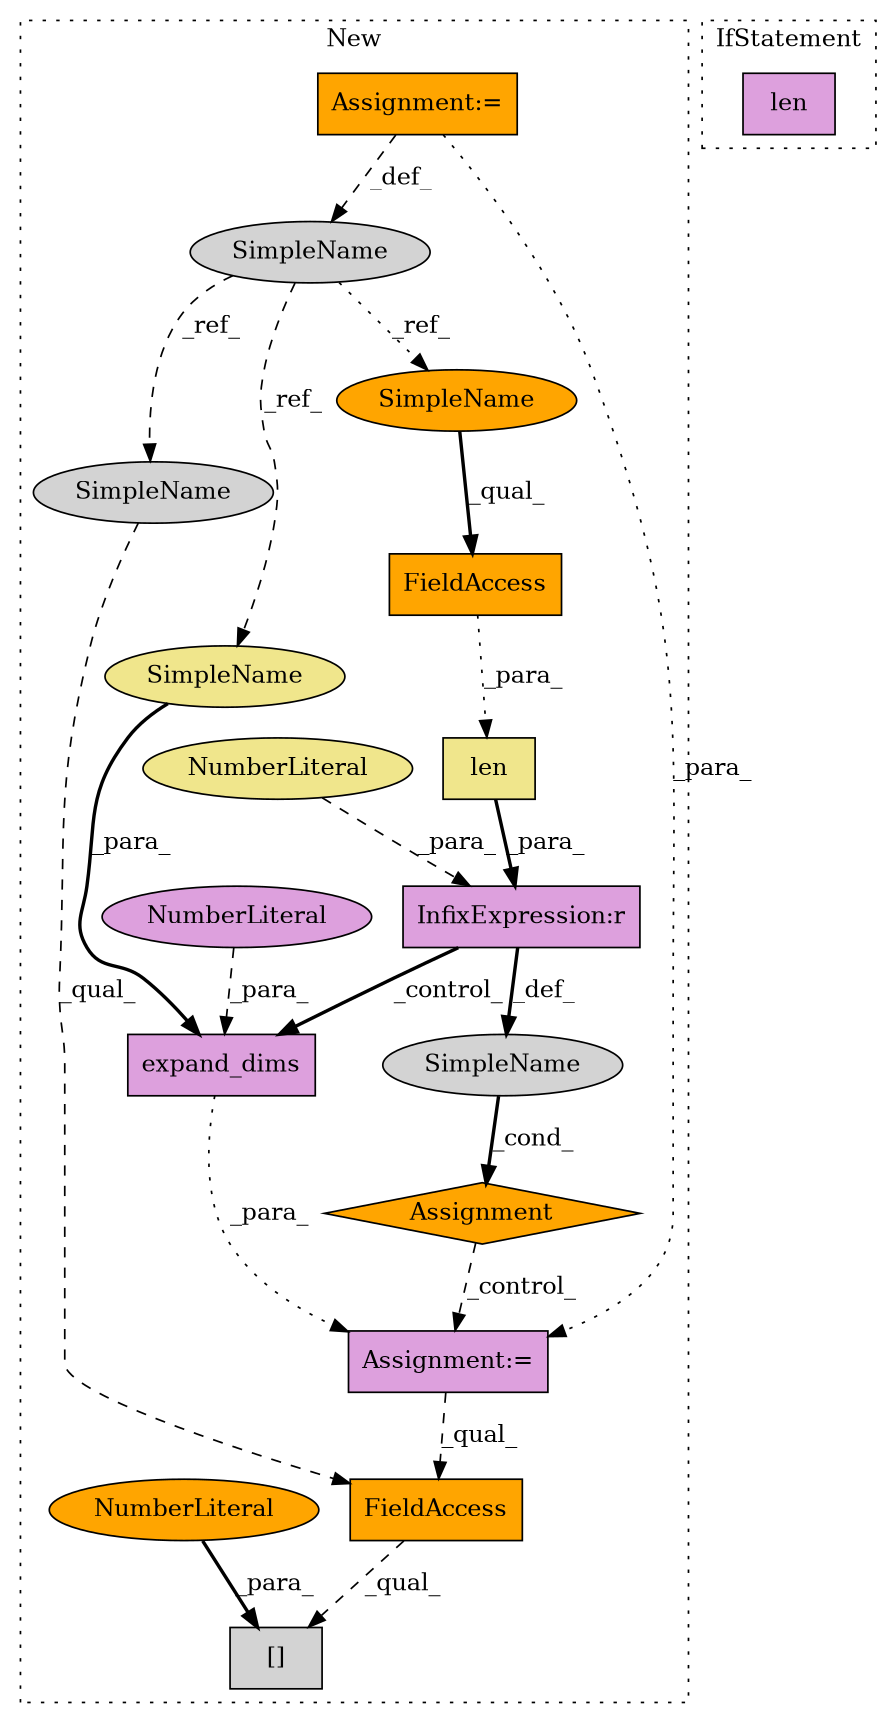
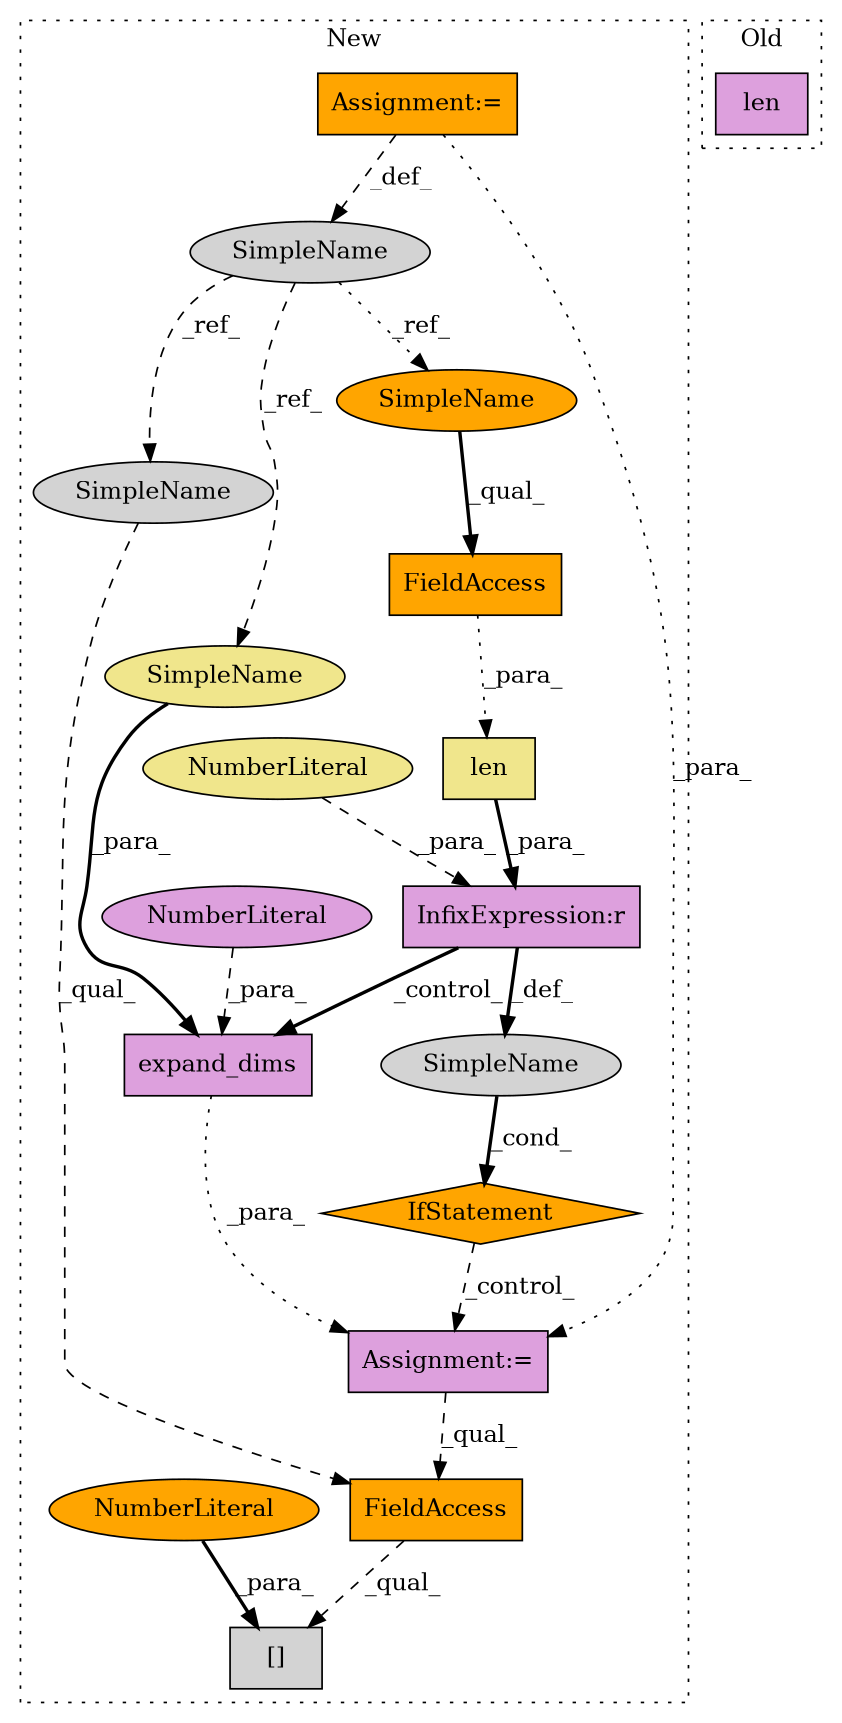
(789, 40) -> (762, 40)
(482, 1213) -> (481, 1213)
